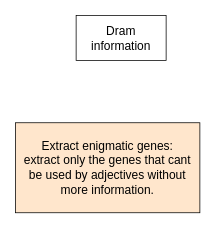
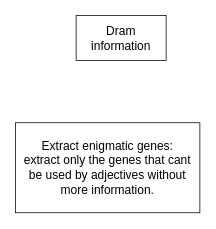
(108, 168) -> (108, 168)
